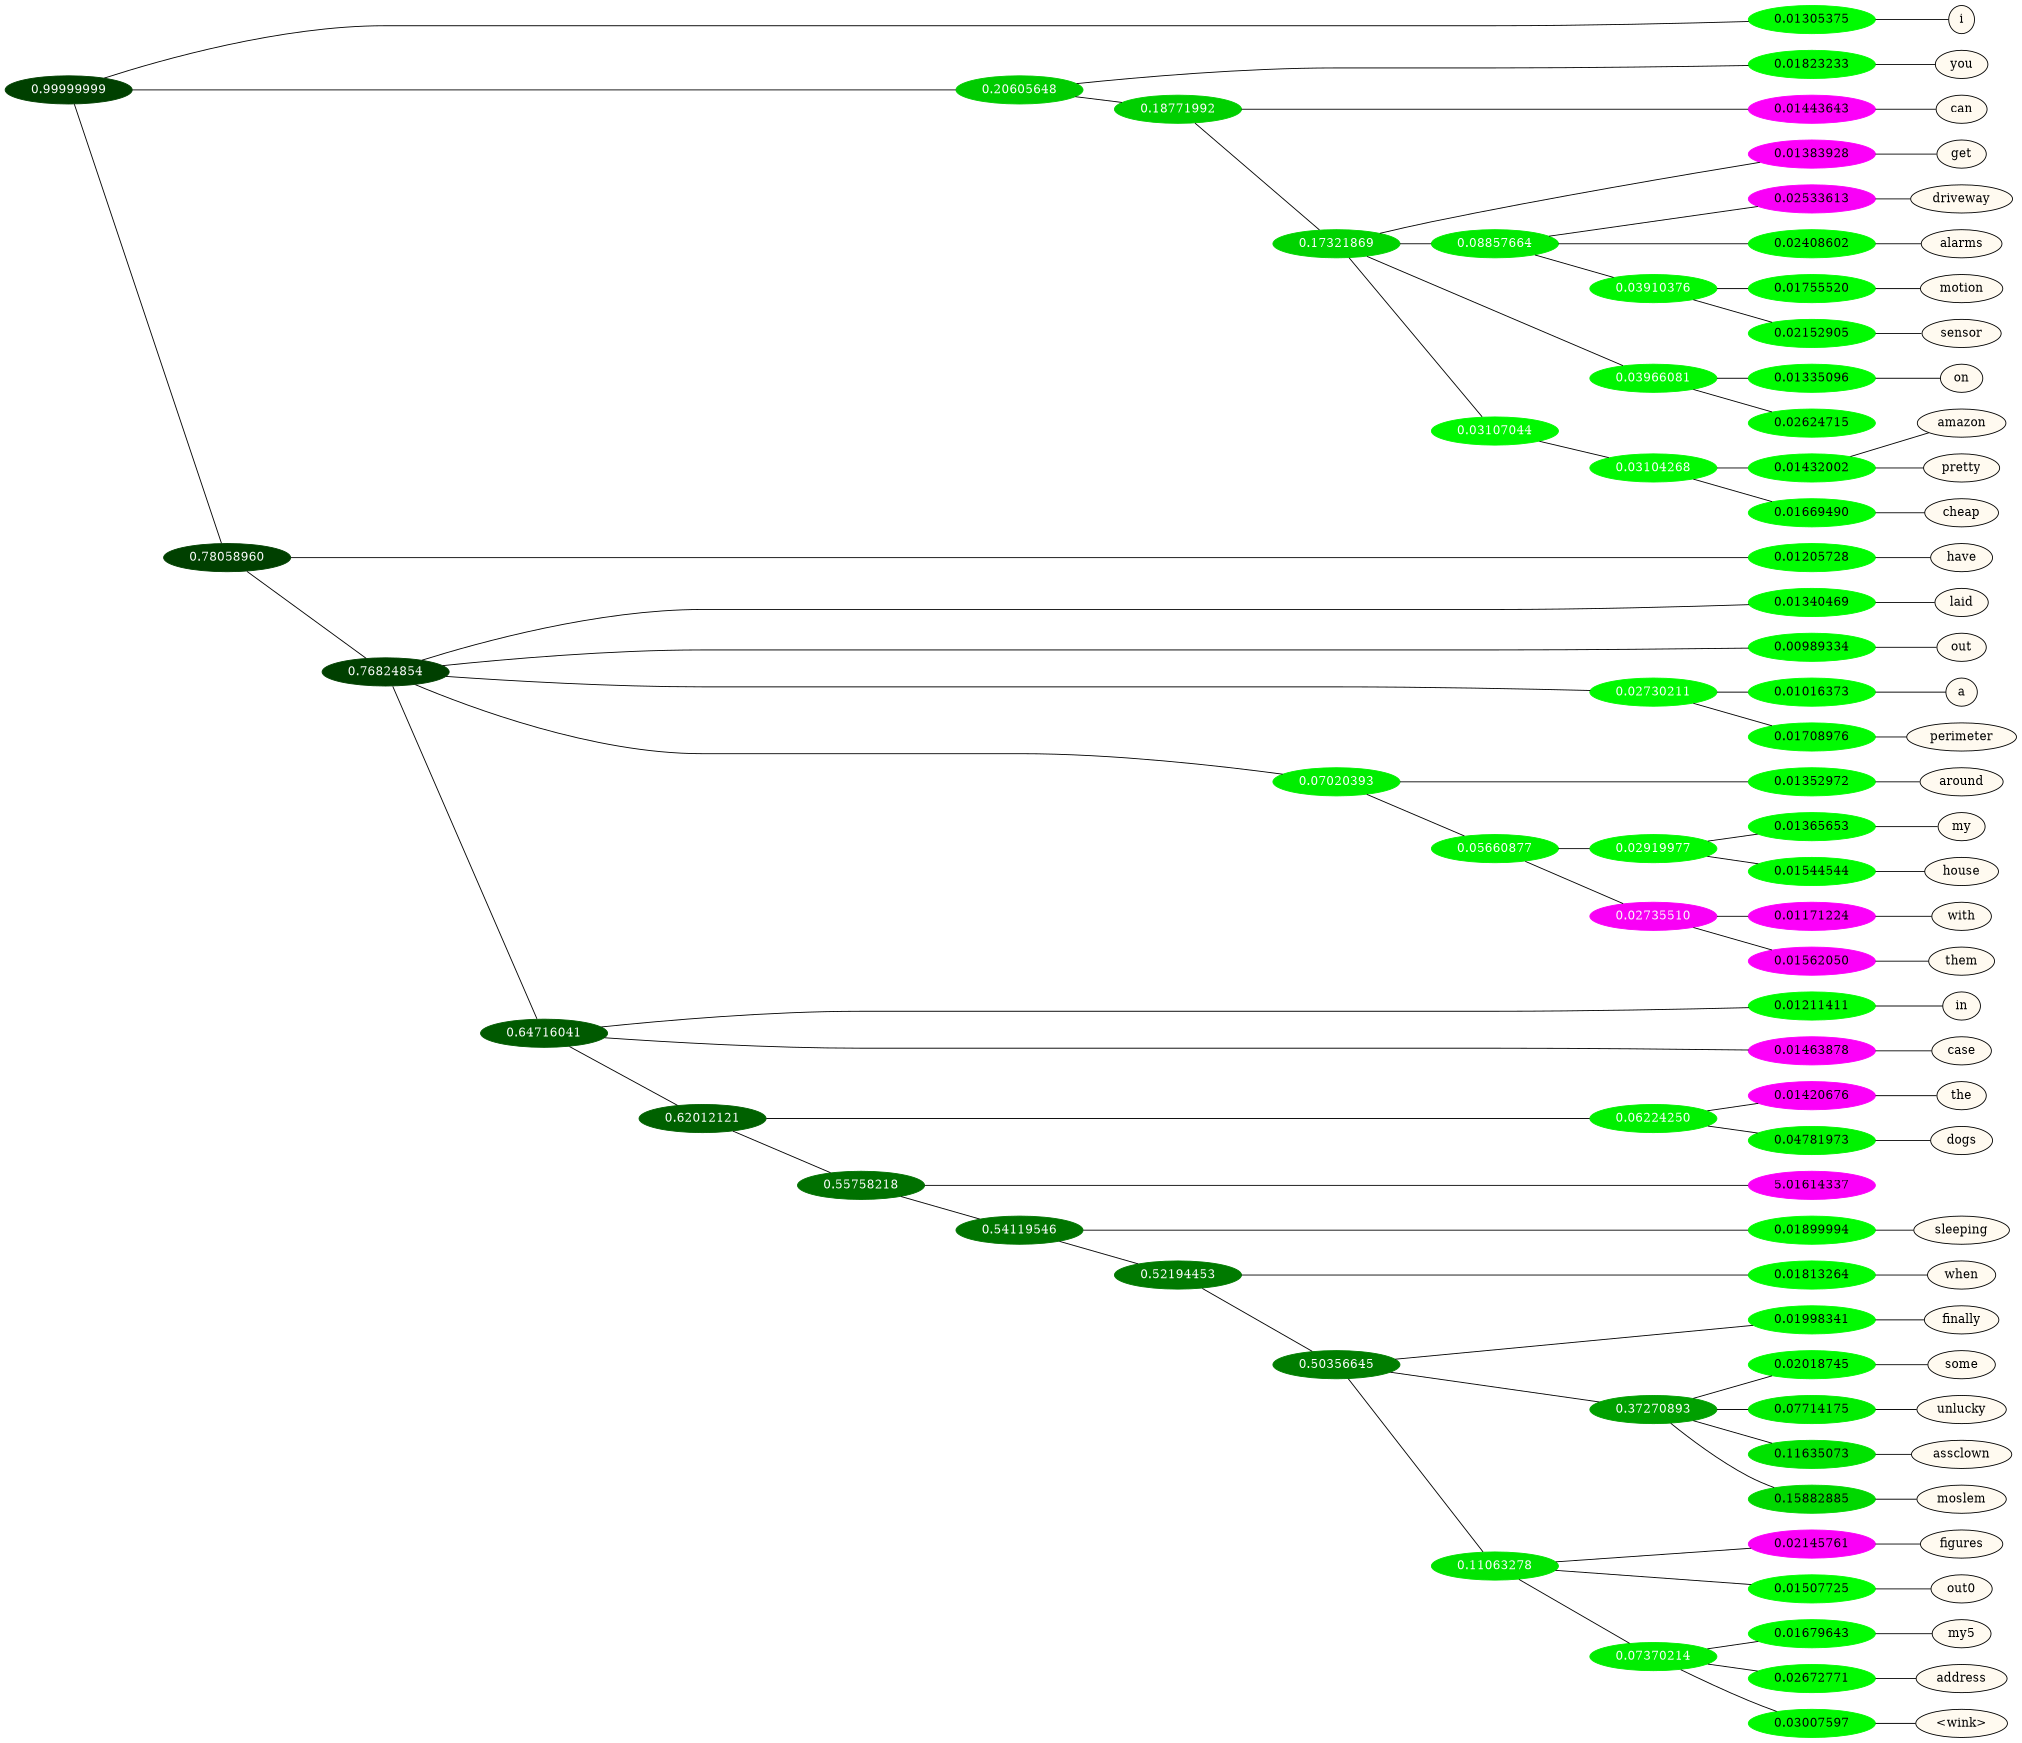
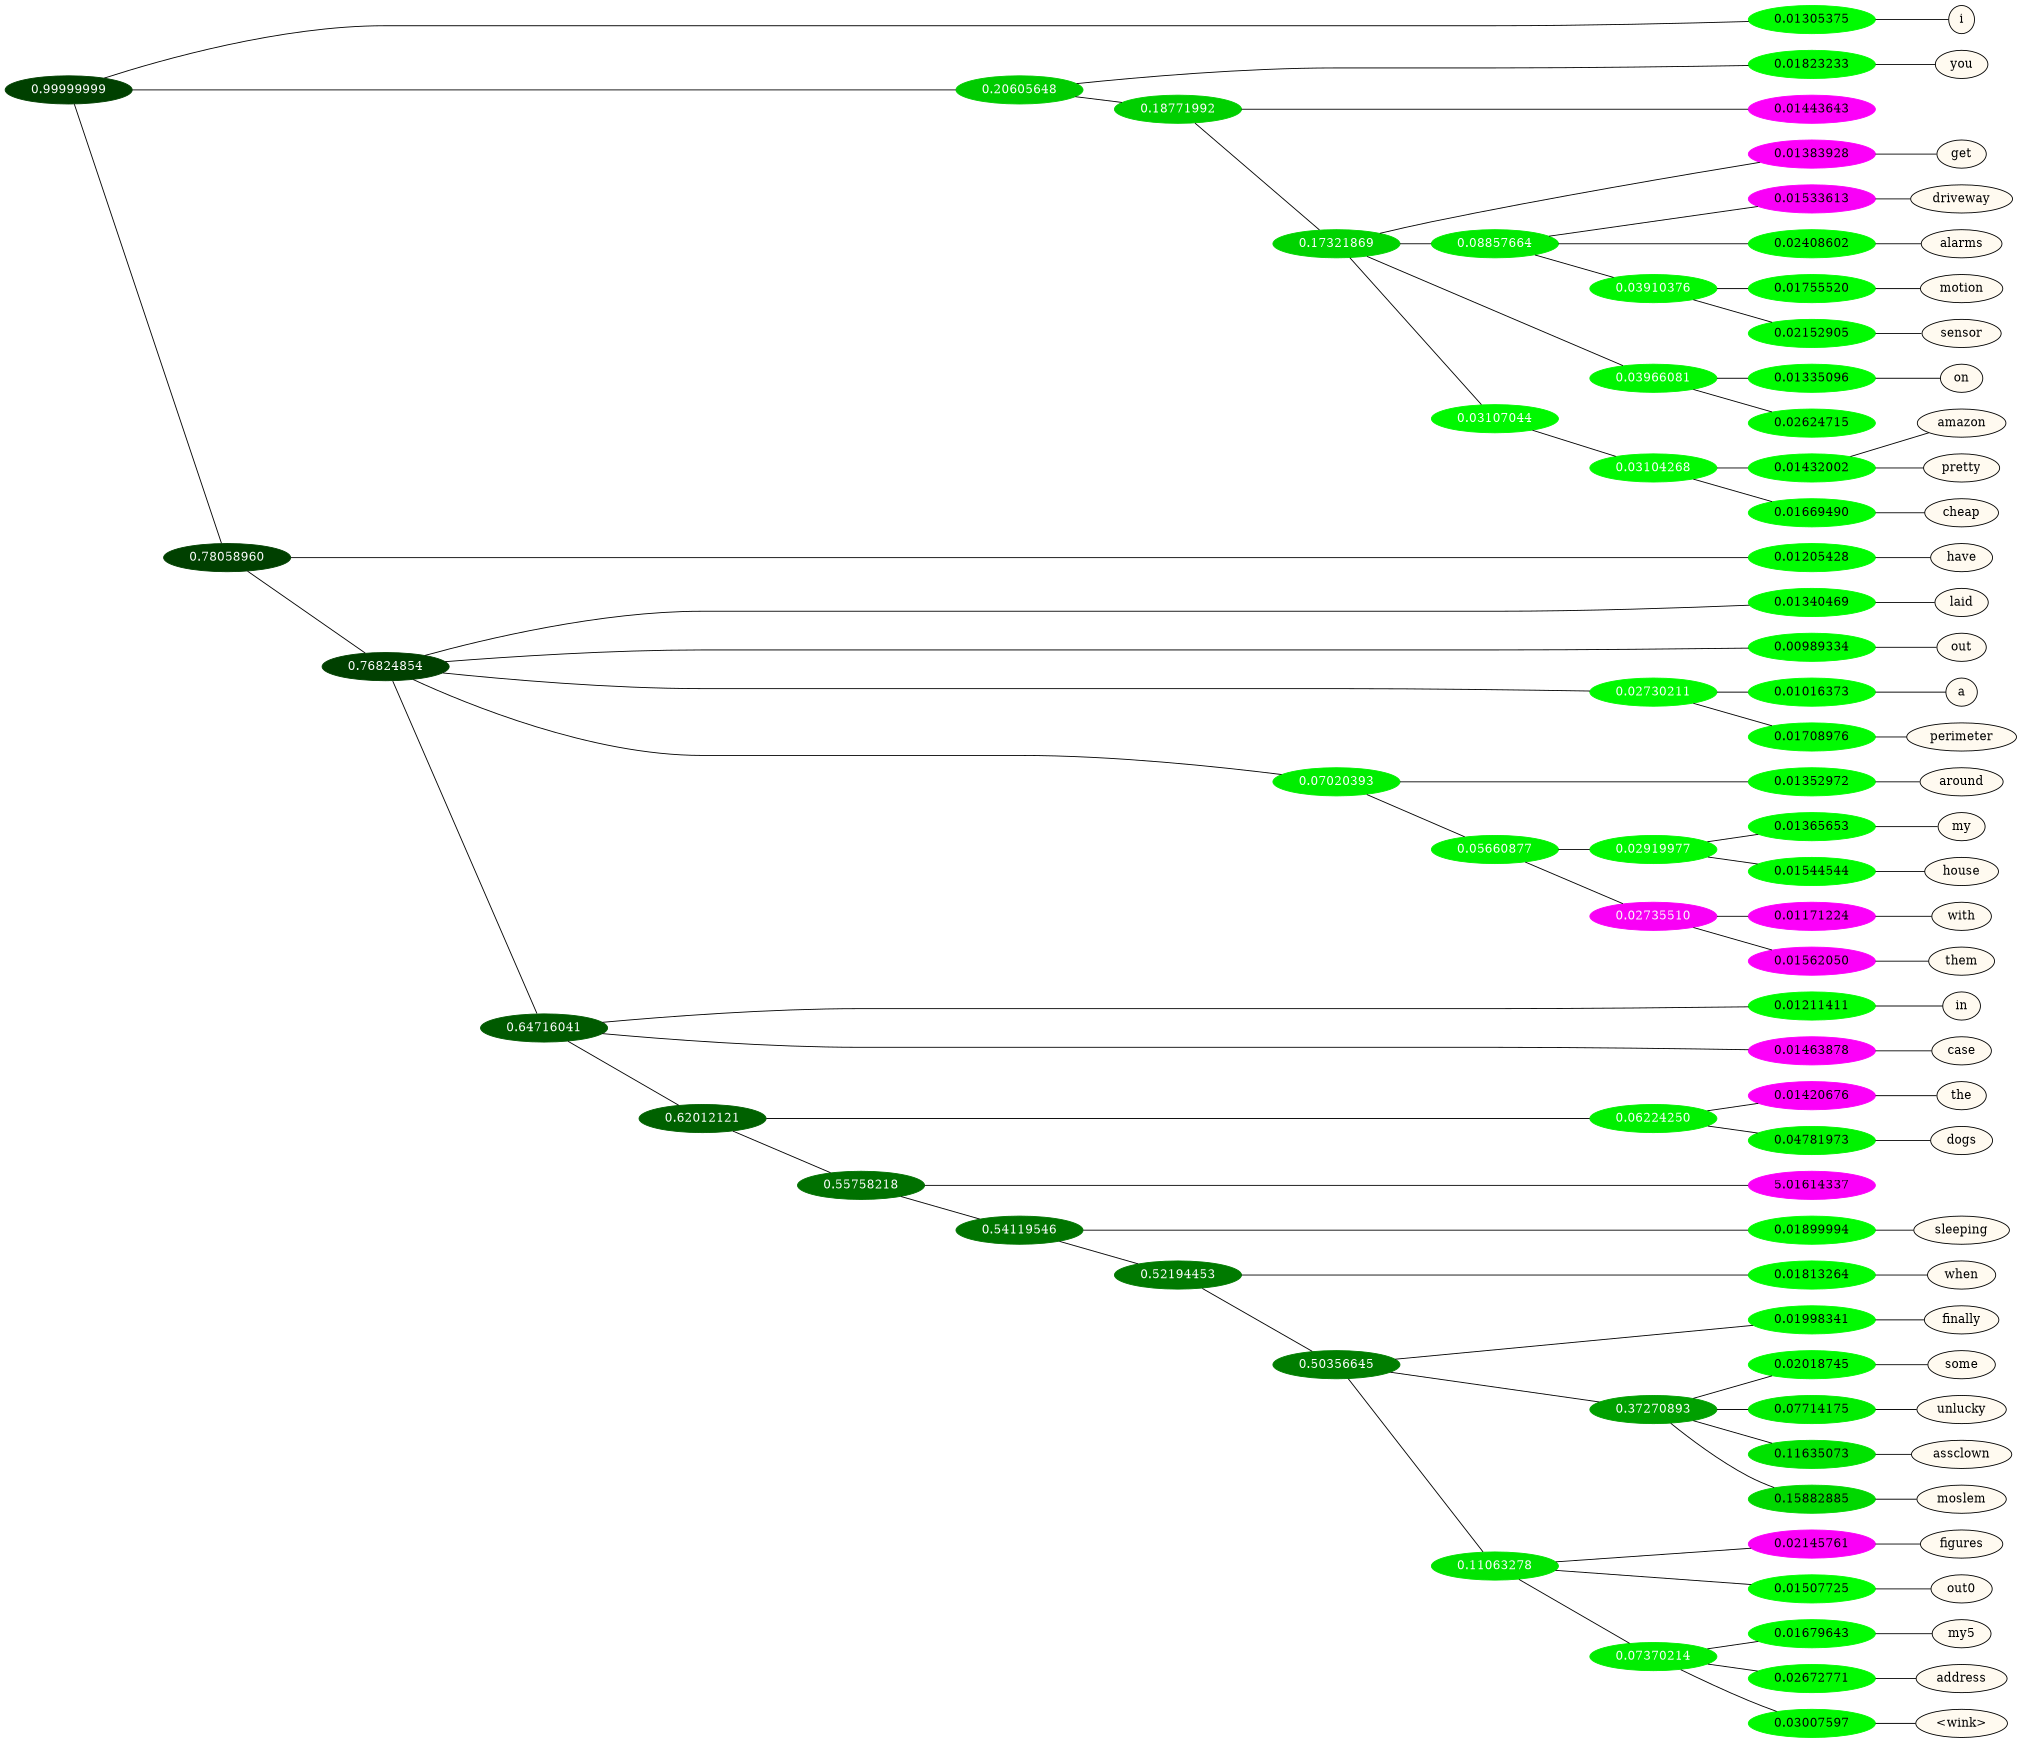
(1962, 109) -> none
(1812, 199) -> (1812, 199)
(1812, 558) -> (1812, 558)
